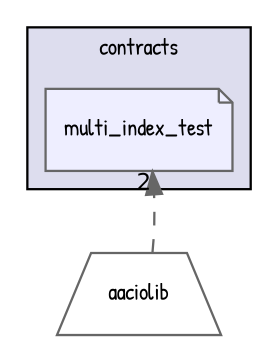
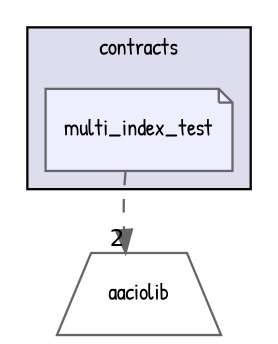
(154, 224) -> (124, 204)
